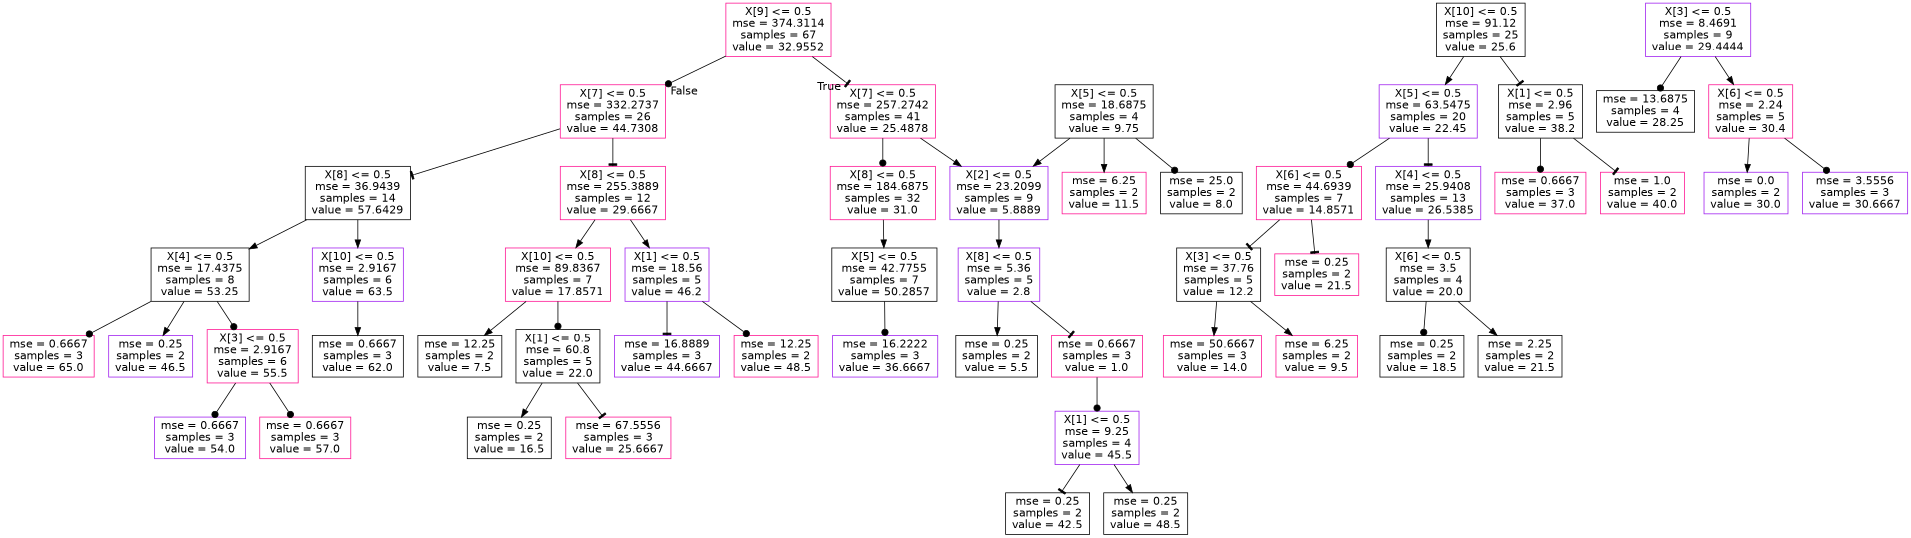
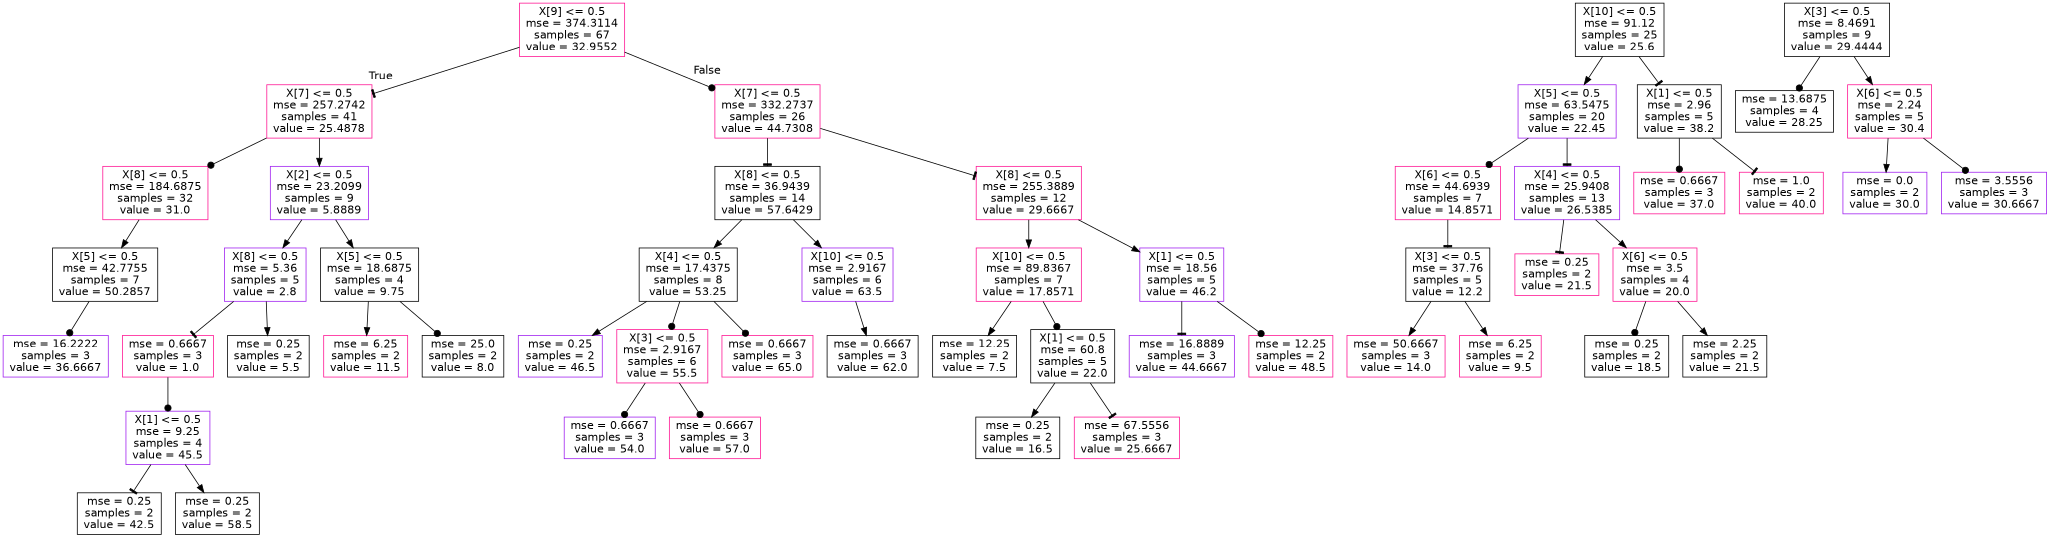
(1698, 30) -> (1837, 30)
(1055, 150) -> (342, 230)
(1313, 235) -> (1562, 235)
(1428, 275) -> (1655, 275)
(1146, 514) -> (217, 514)
